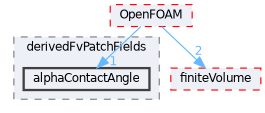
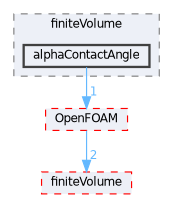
(122, 44) -> (87, 83)
(87, 48) -> (87, 25)
